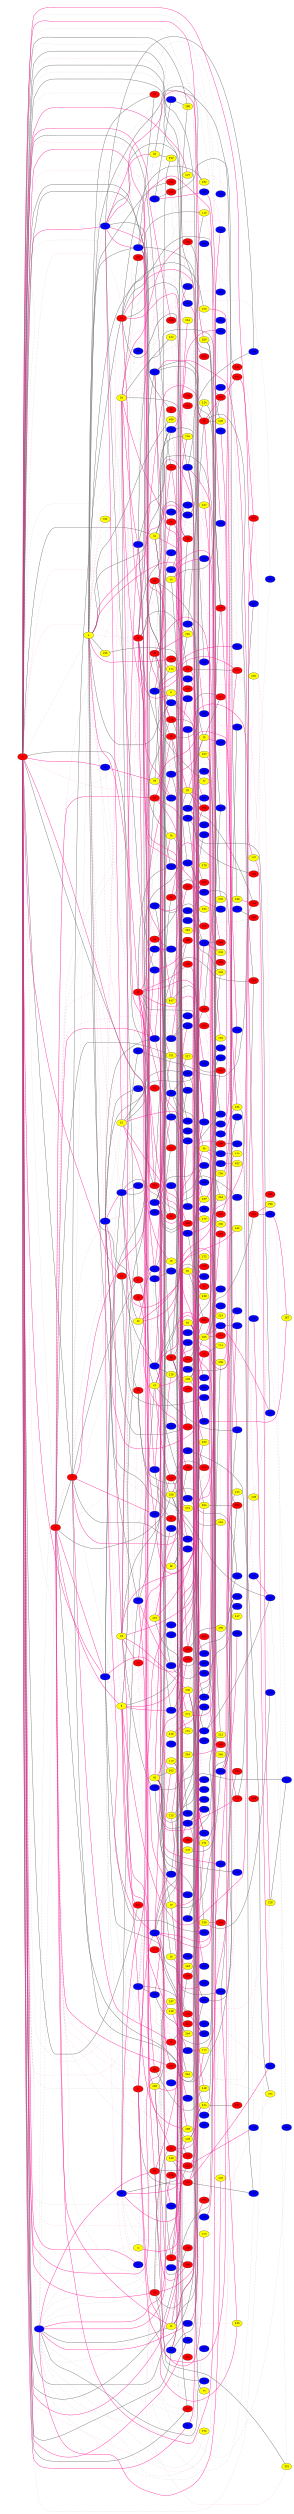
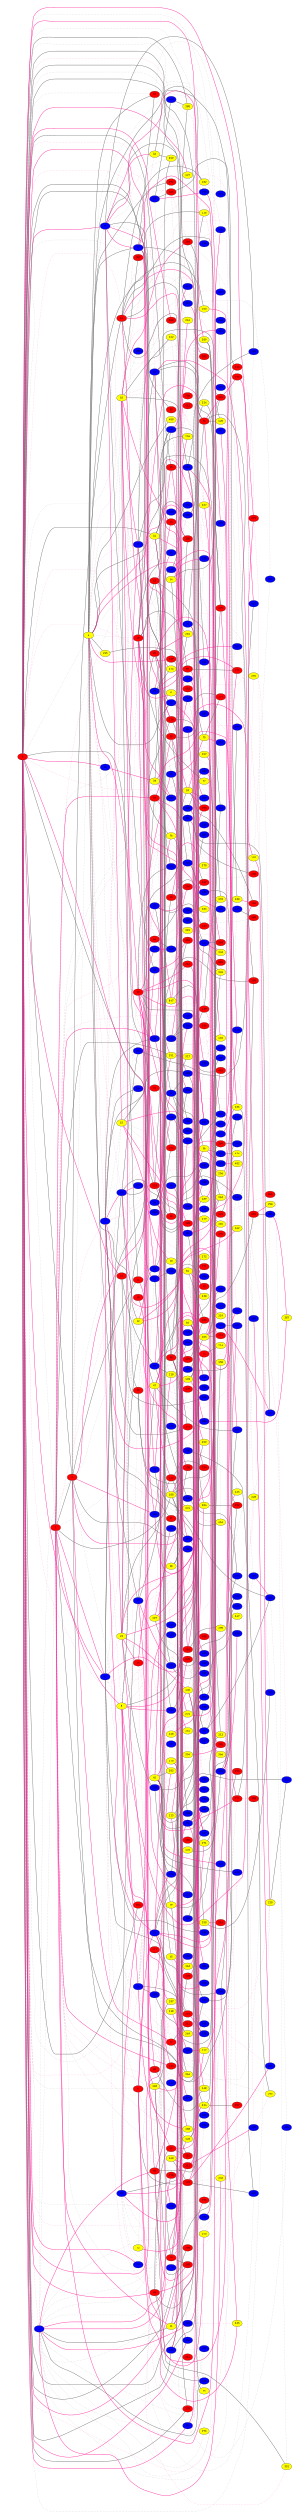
(105, 519) -> none
(197, 955) -> none
(215, 1358) -> (215, 1358)
(133, 1875) -> (139, 1832)
(197, 2218) -> (197, 2218)
